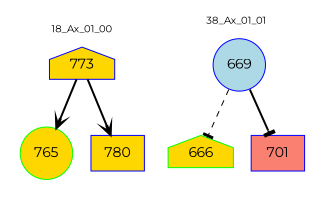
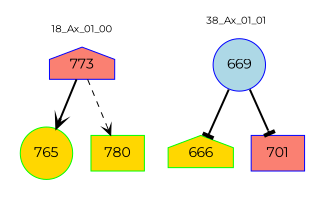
(82, 65) -> (82, 65)
(97, 103) -> (97, 103)
(219, 111) -> (219, 111)
(118, 153) -> (118, 153)
